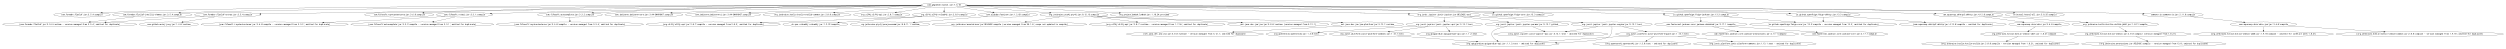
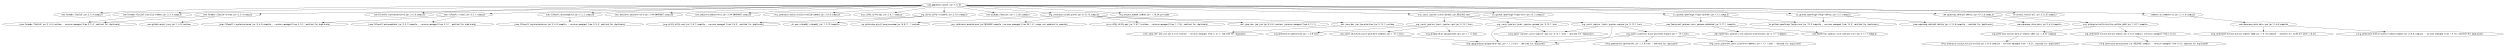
(1444, 15) -> (1444, 15)
(951, 19) -> (985, 20)
(1527, 24) -> (1527, 24)
(2032, 29) -> (2070, 29)
